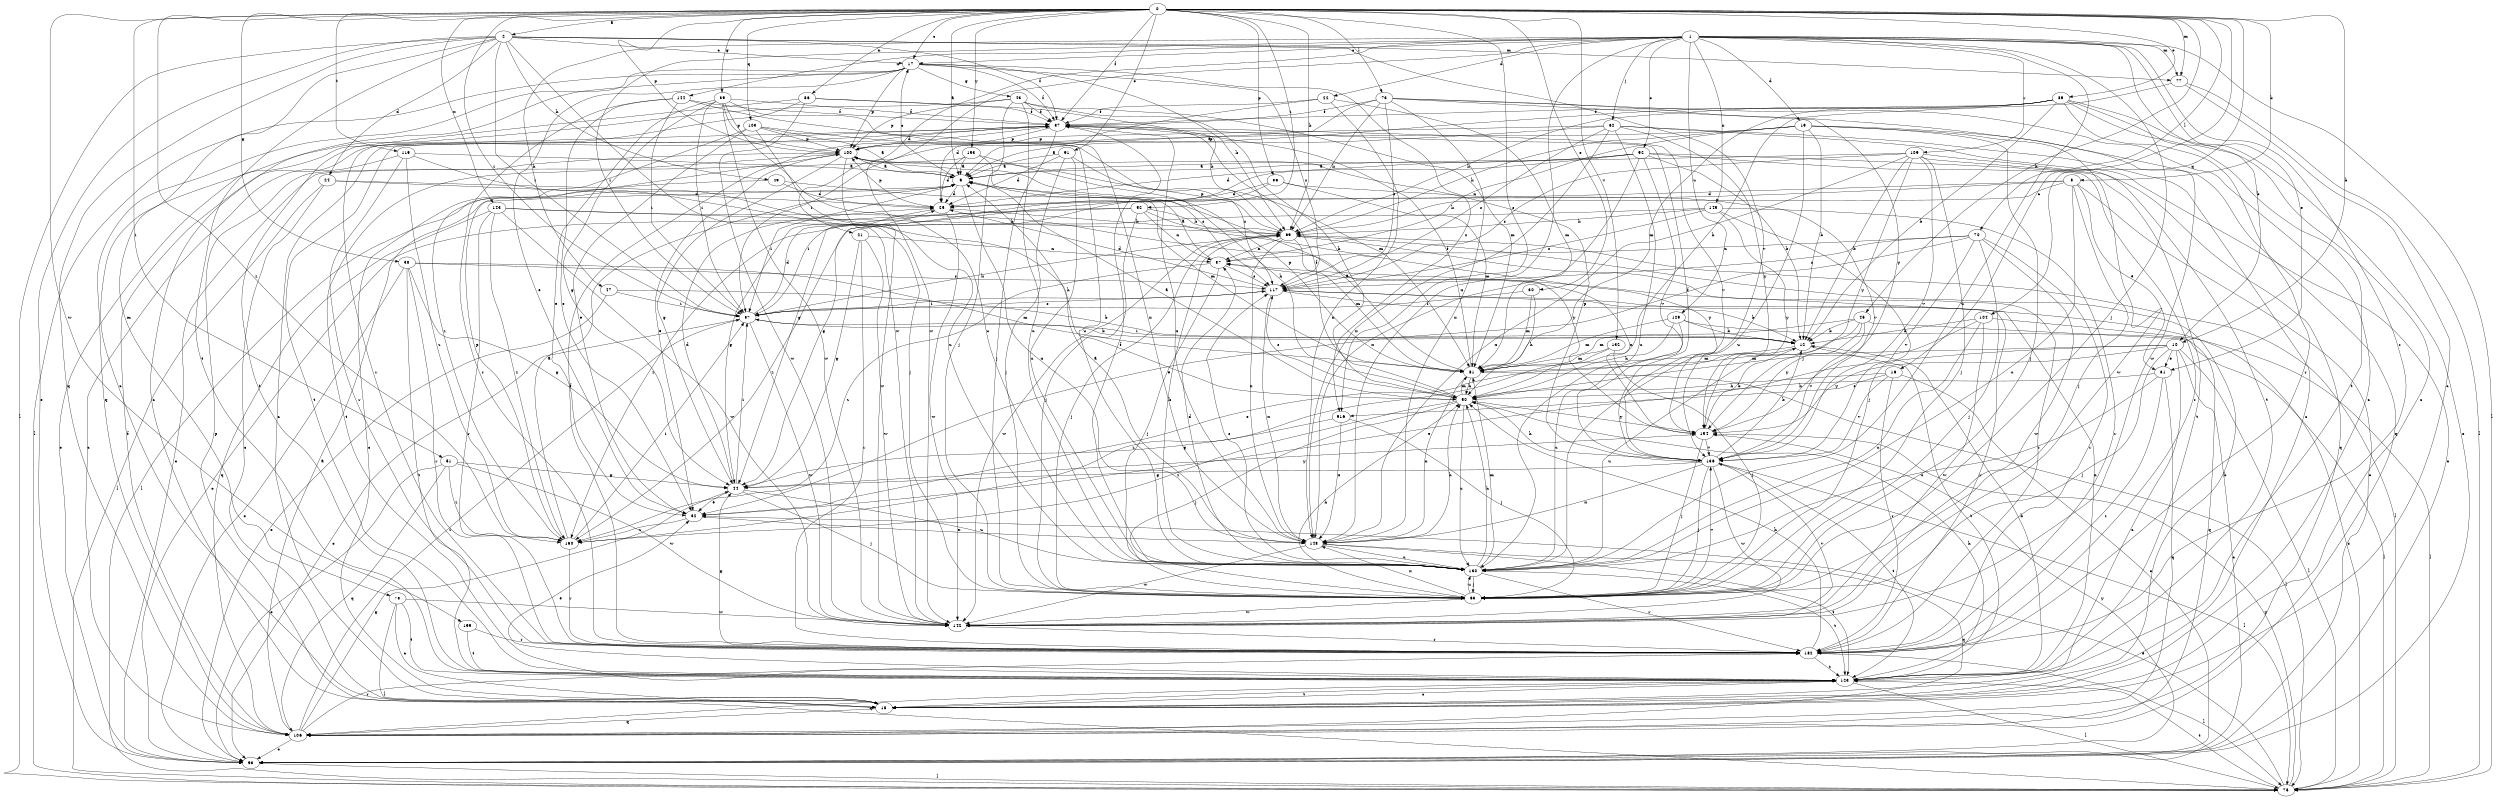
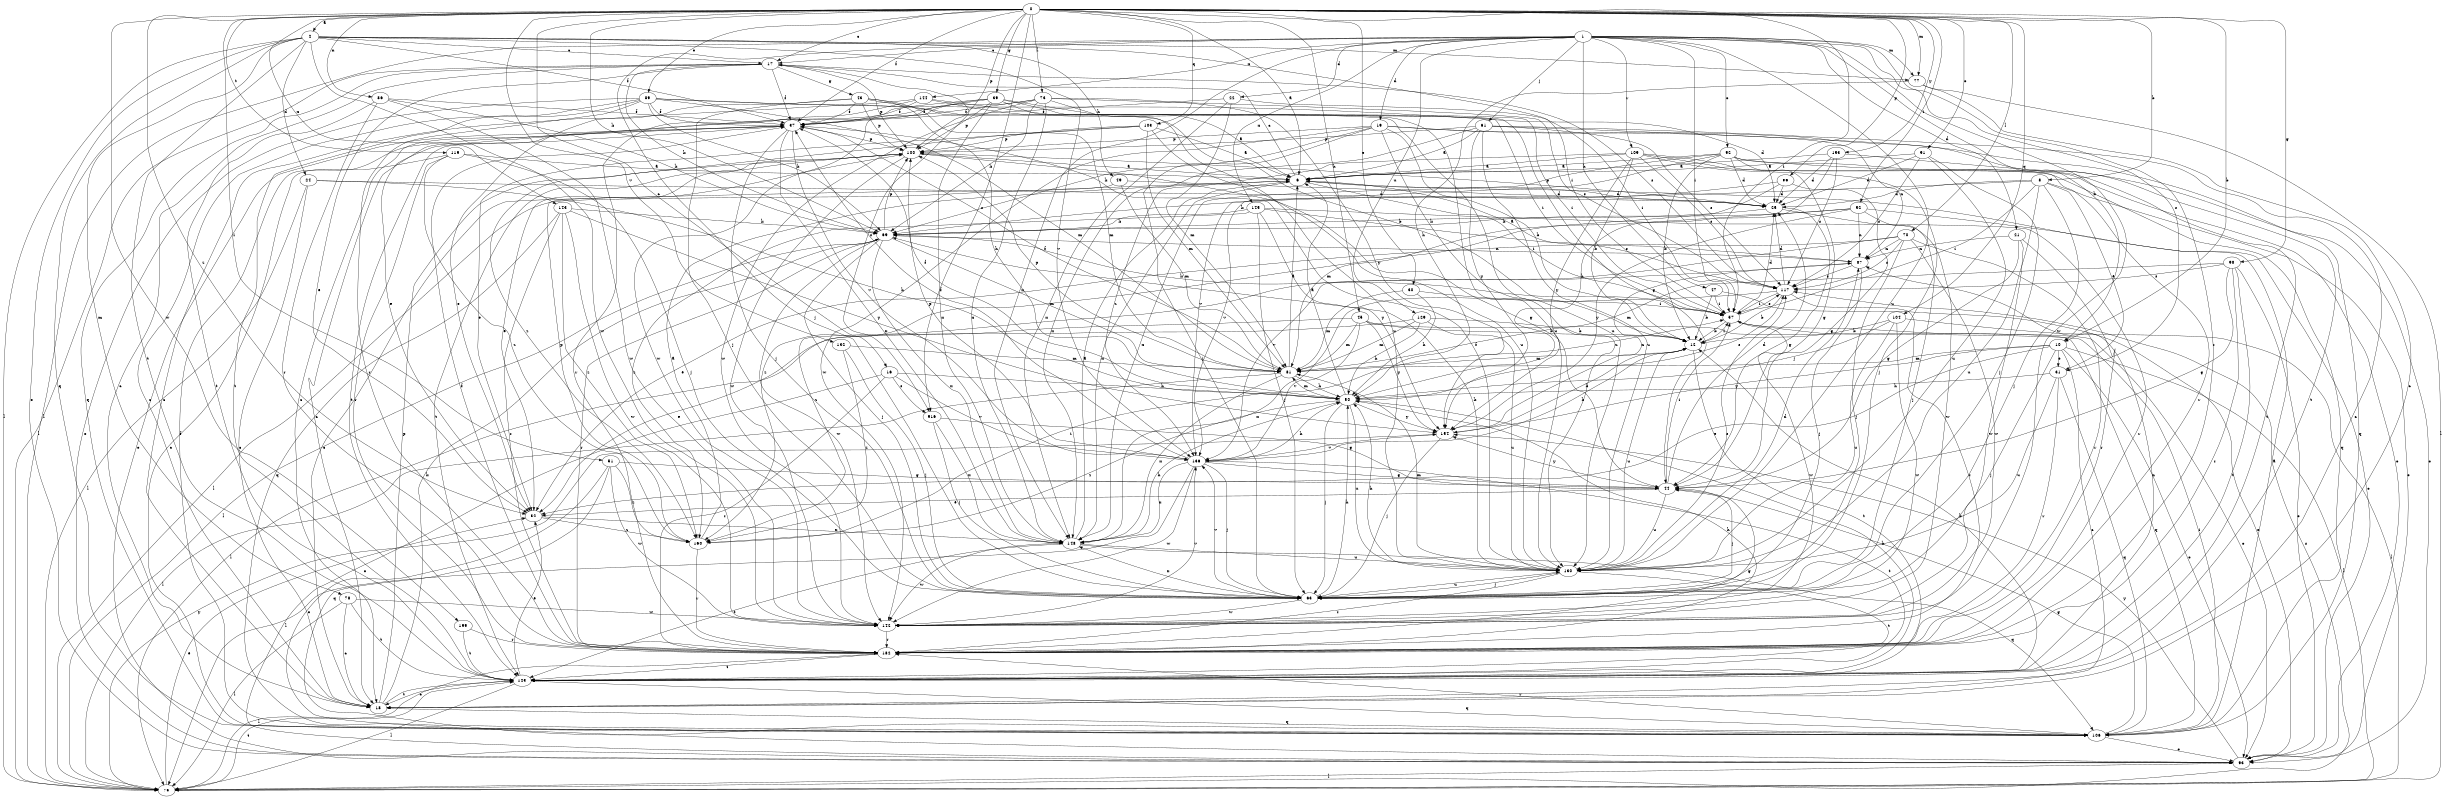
(339, 17) -> (210, 20)
(1612, 125) -> (1484, 125)
(2302, 208) -> (2176, 208)
(407, 263) -> (2232, 263)
(1568, 294) -> none
(1924, 304) -> (1116, 304)
